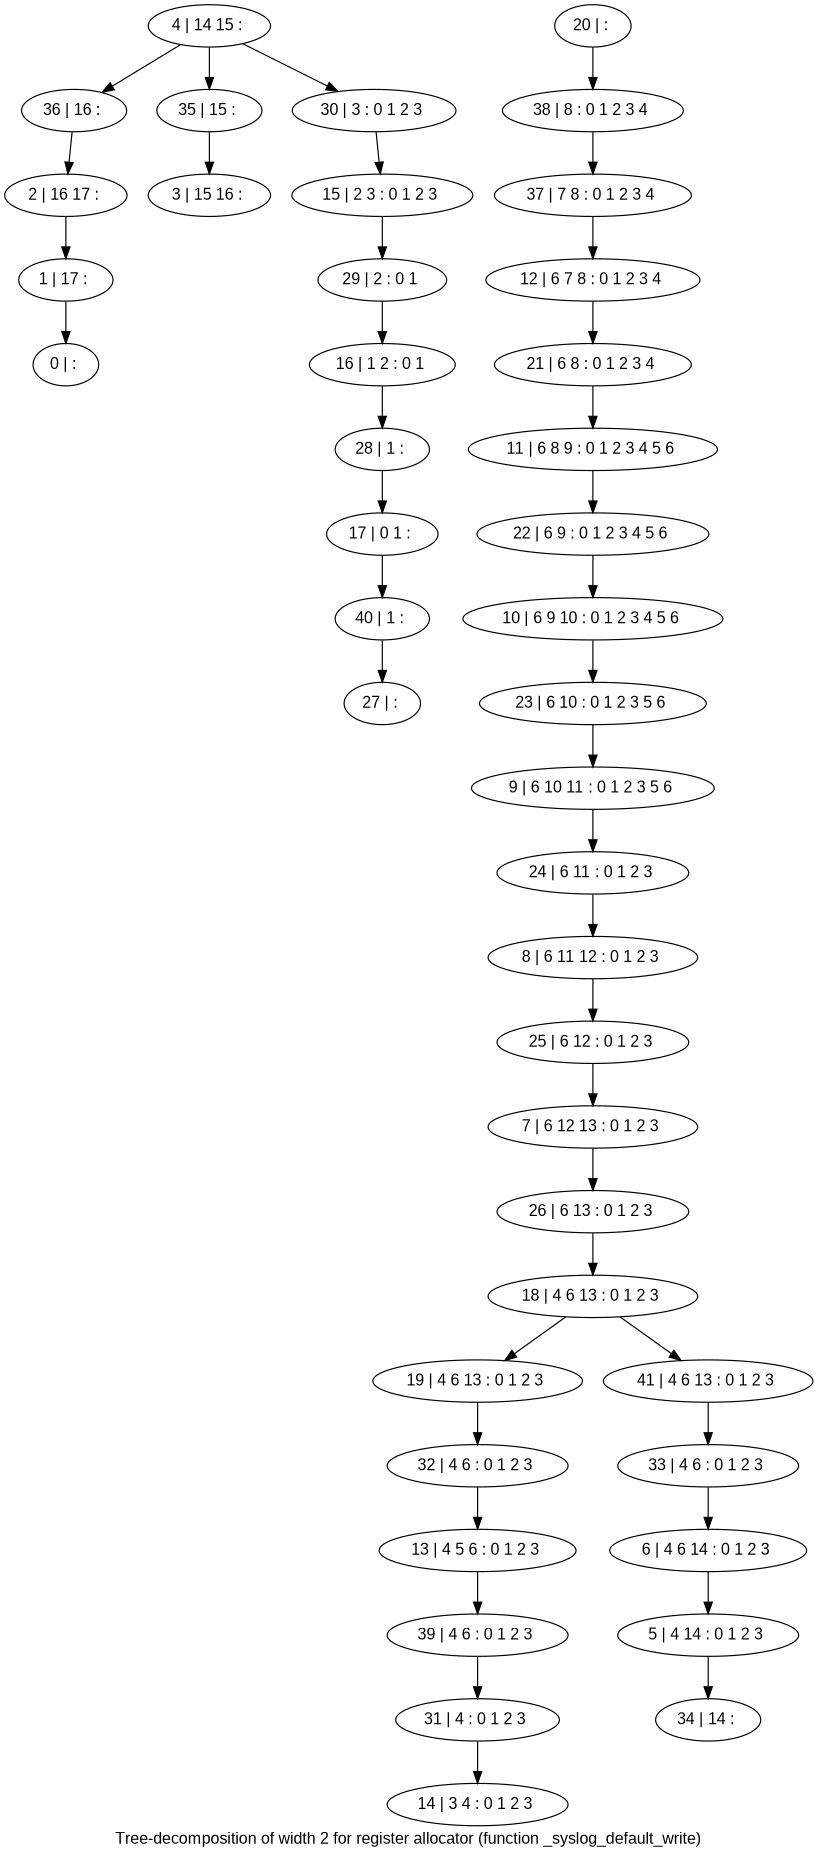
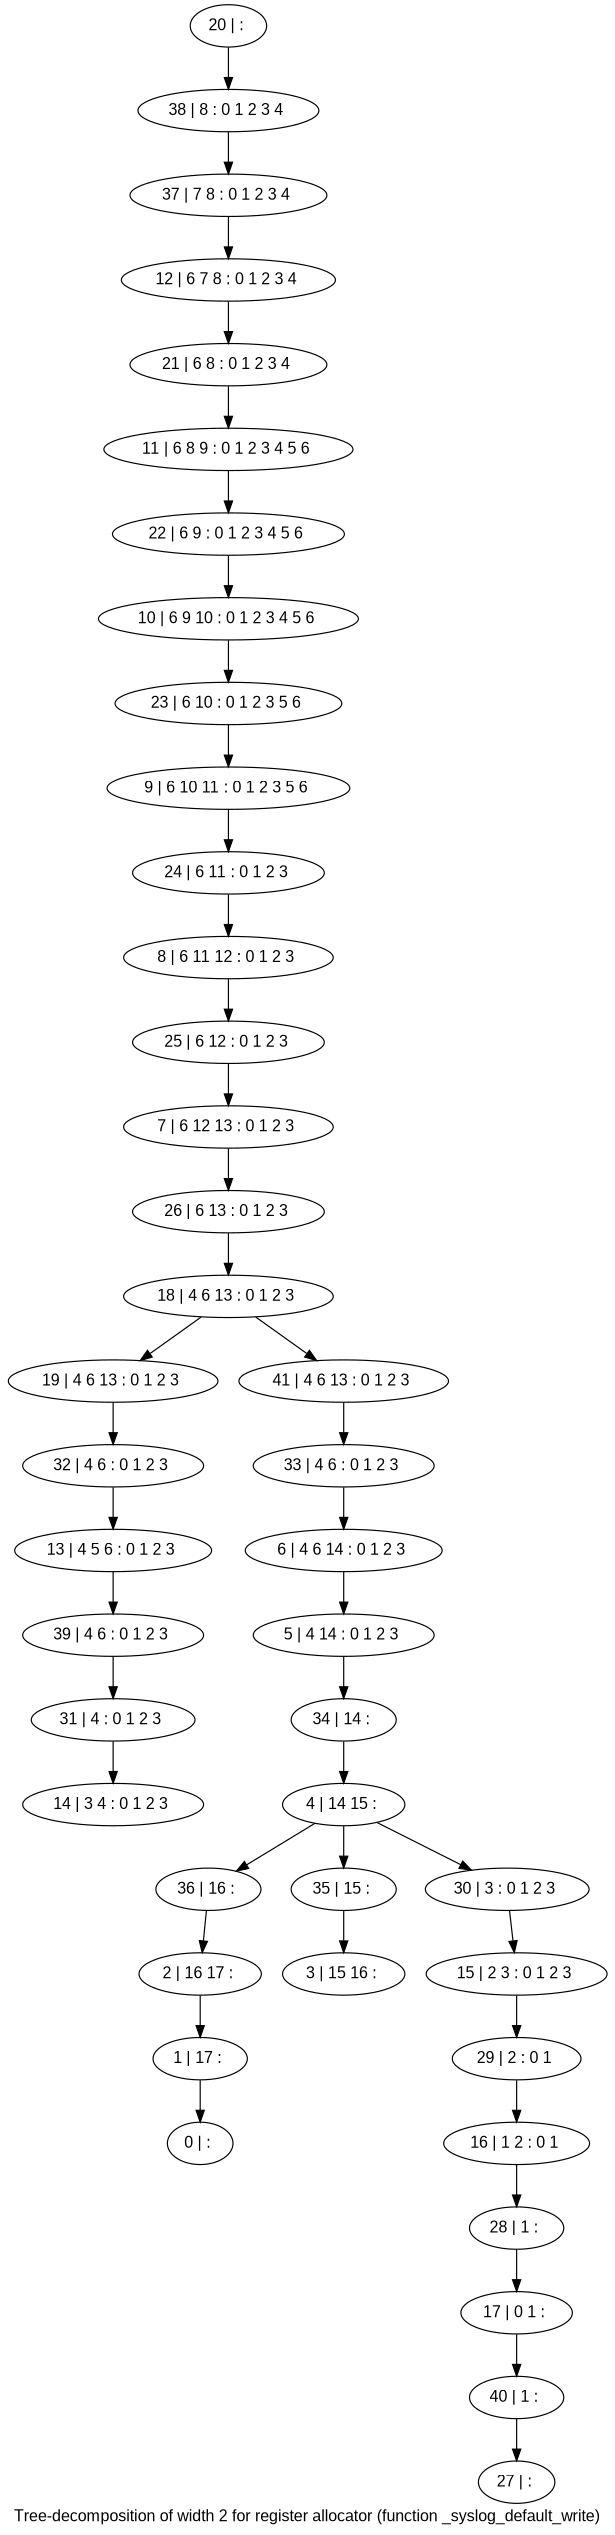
none -> (344, 1756)
